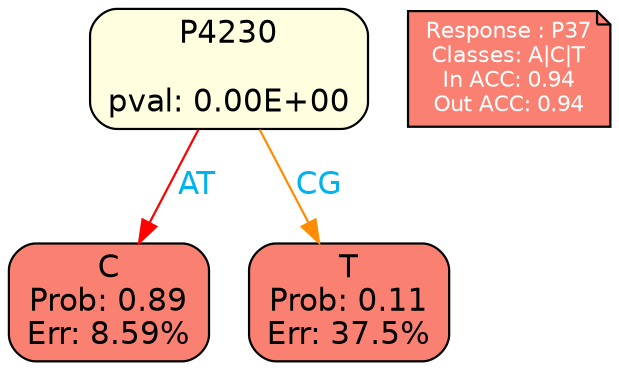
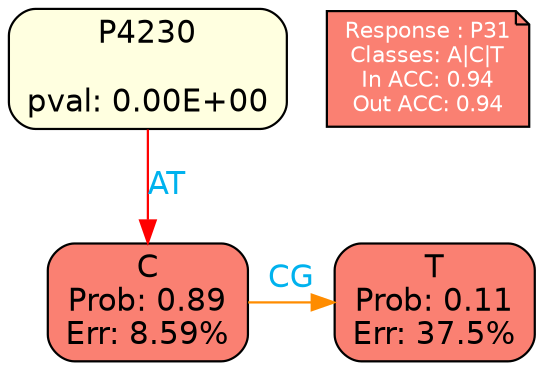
(509, 69) -> (428, 69)
(284, 176) -> (280, 302)
